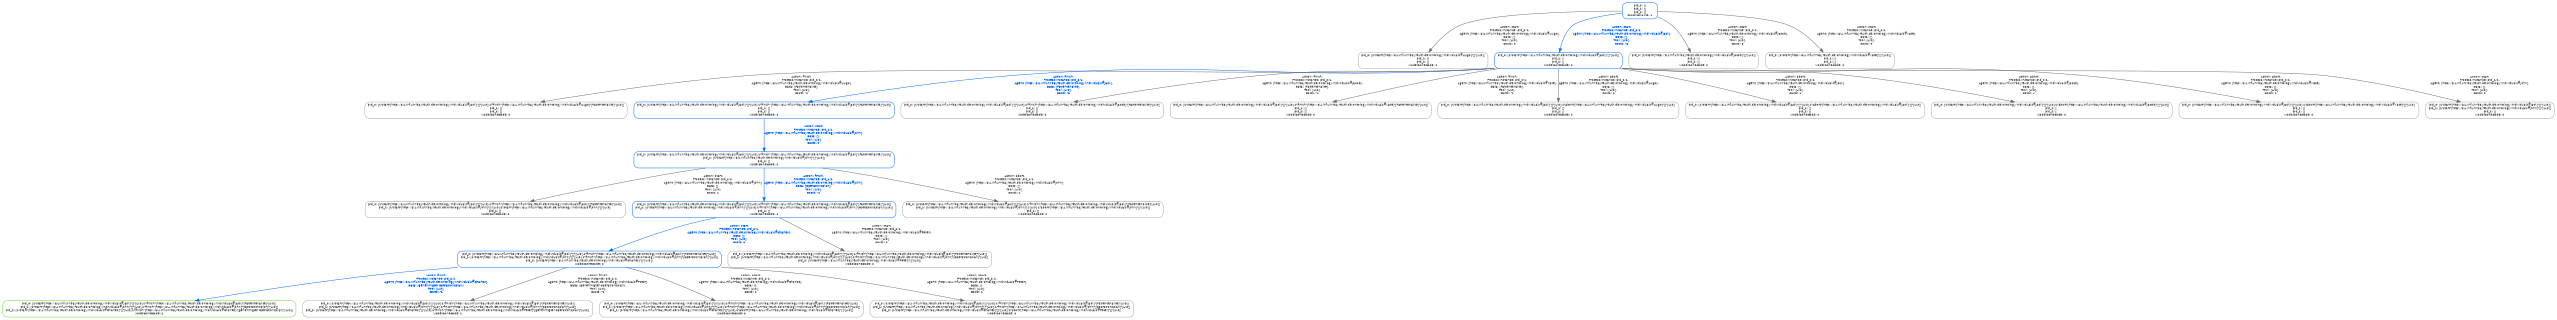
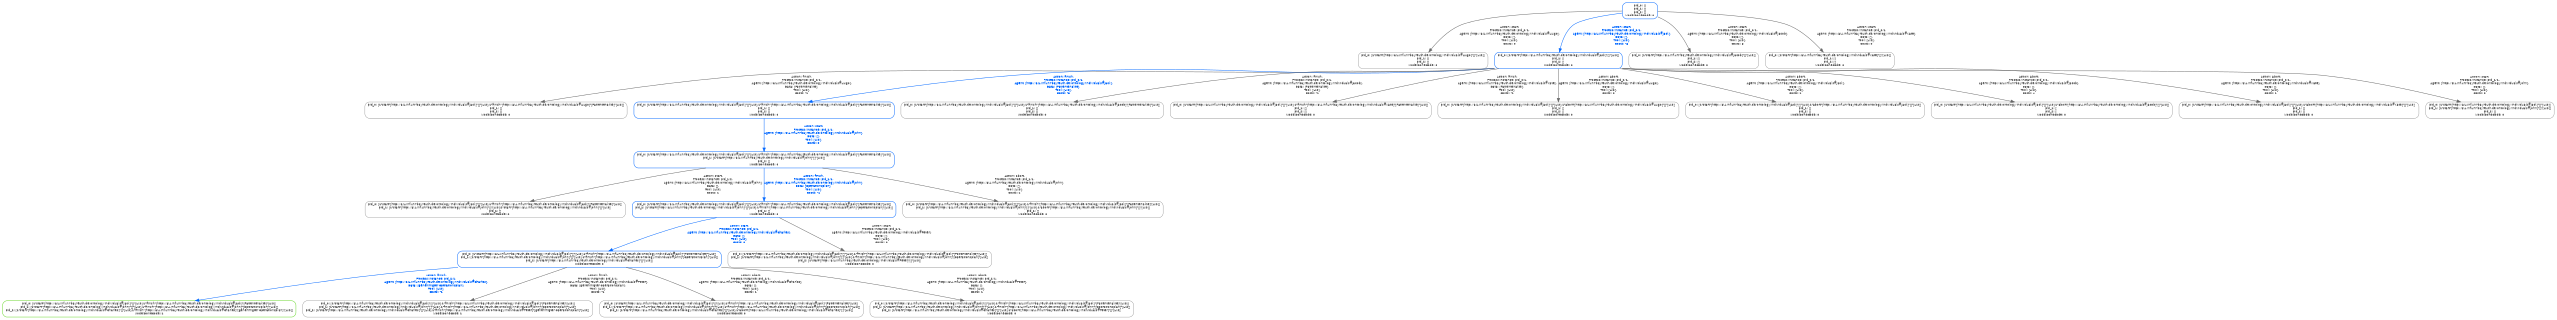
(1640, 11) -> (1640, 11)
